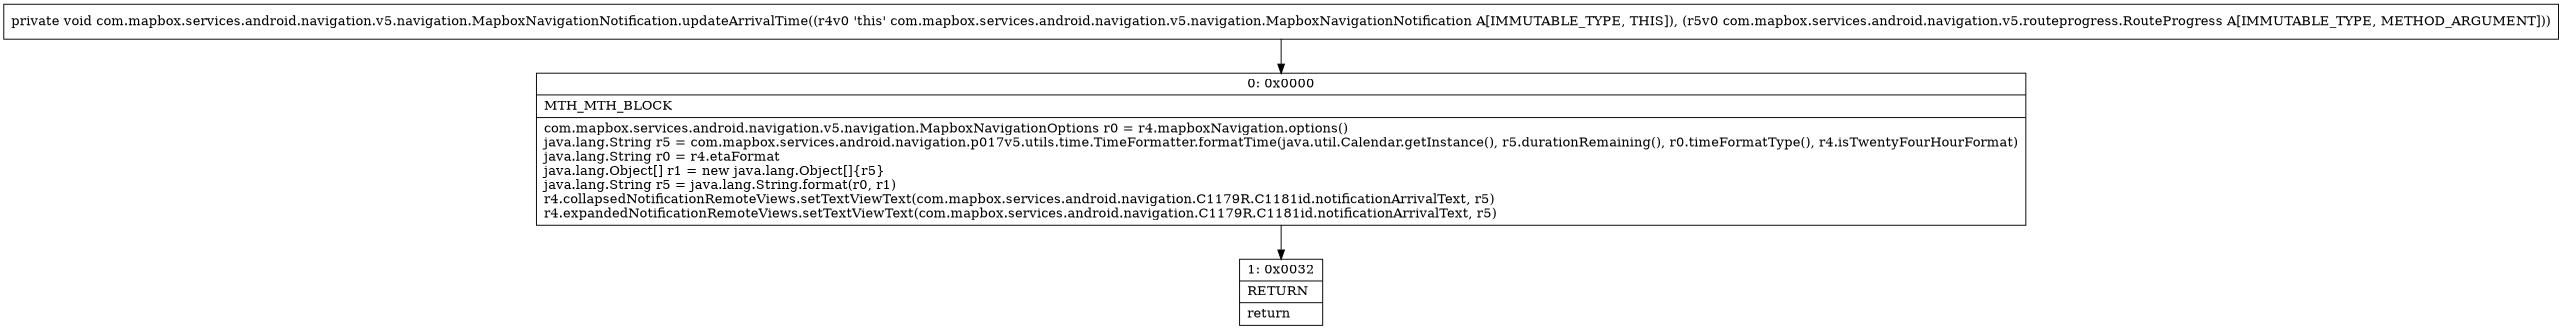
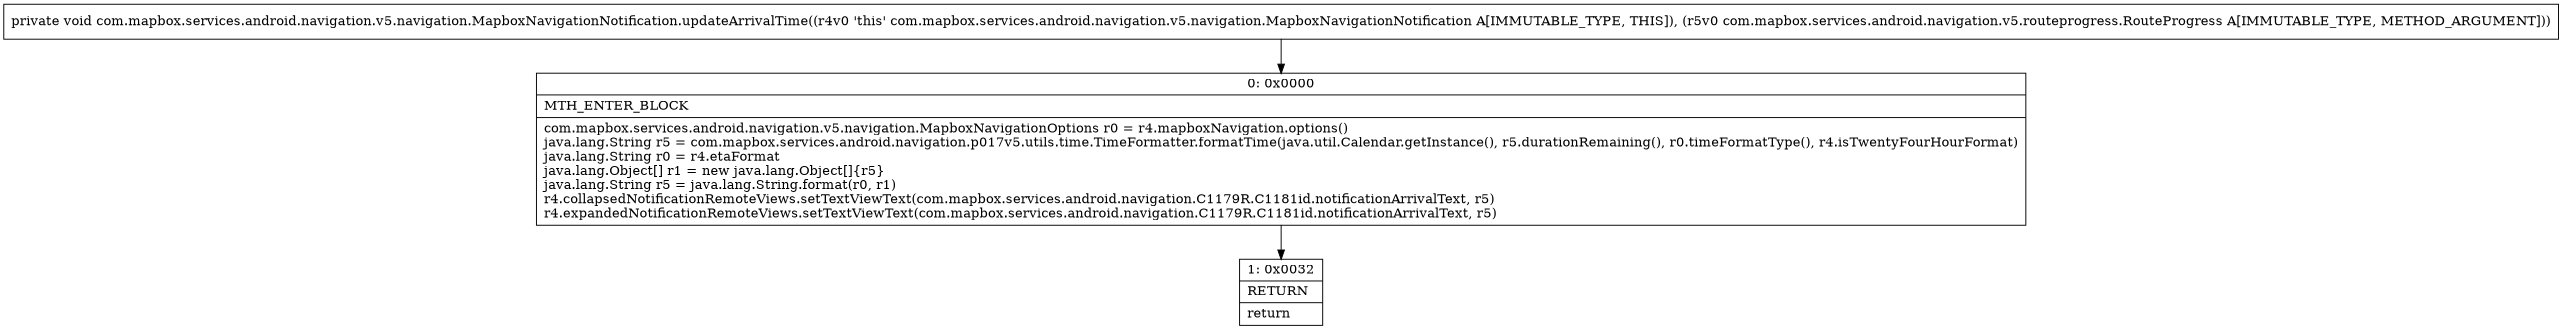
(608, 106) -> (617, 106)
